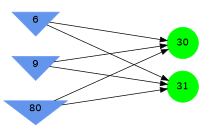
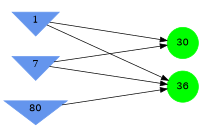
(36, 20) -> (36, 20)
(36, 64) -> (36, 64)
(103, 79) -> none
(183, 87) -> (183, 87)
